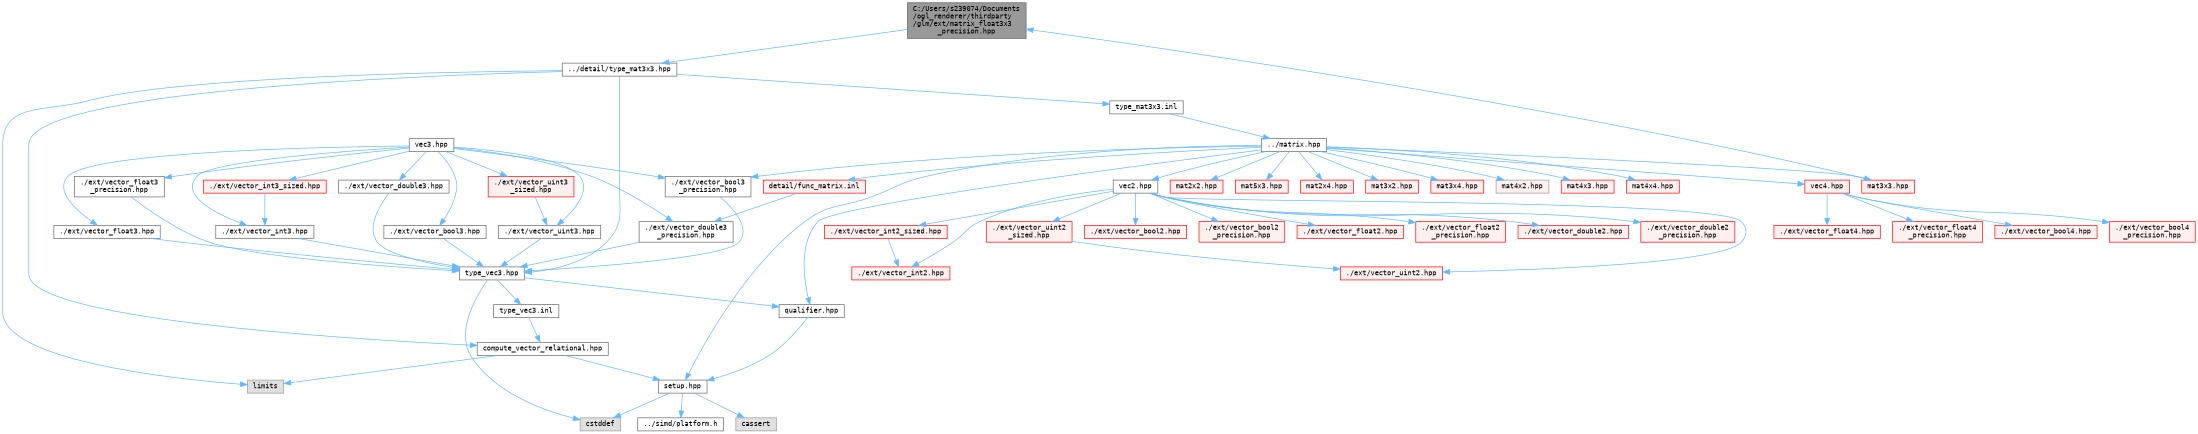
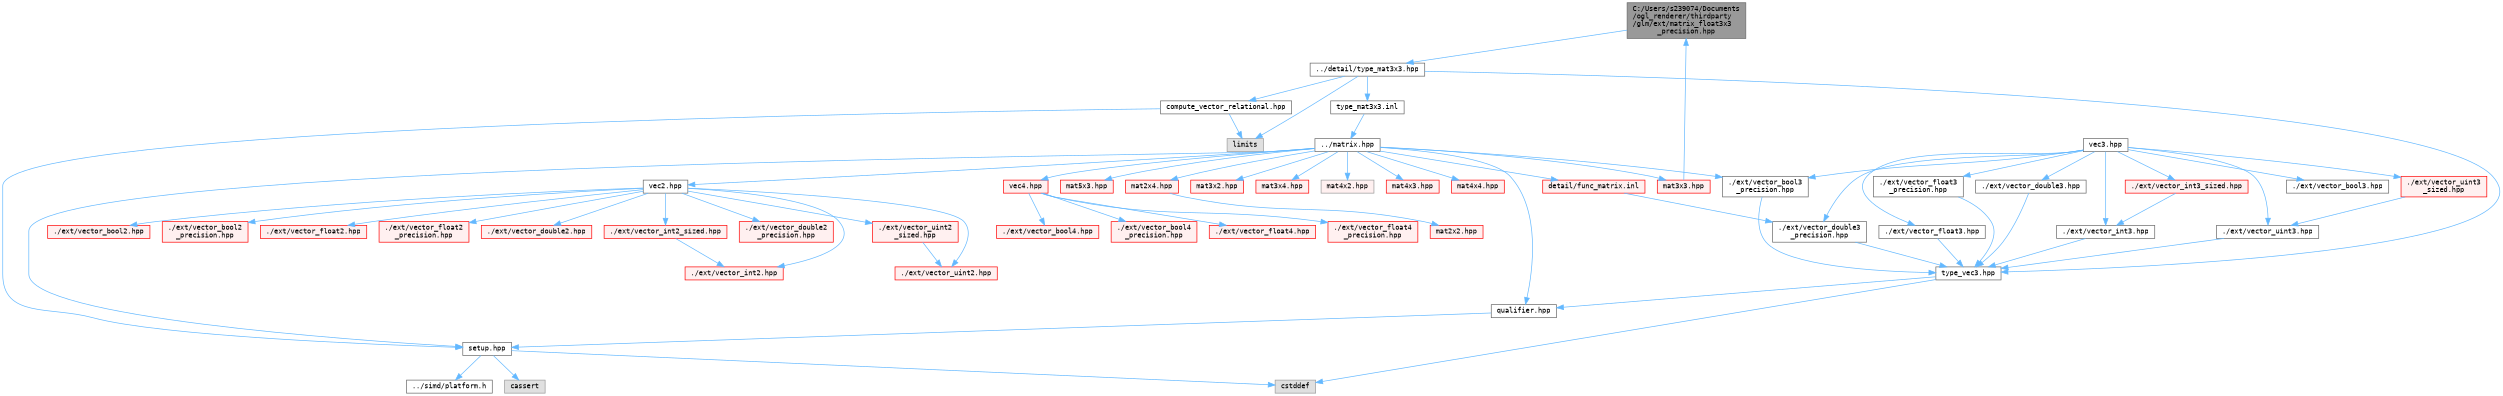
(1249, 165) -> (1301, 209)
(461, 251) -> none
(526, 311) -> none
